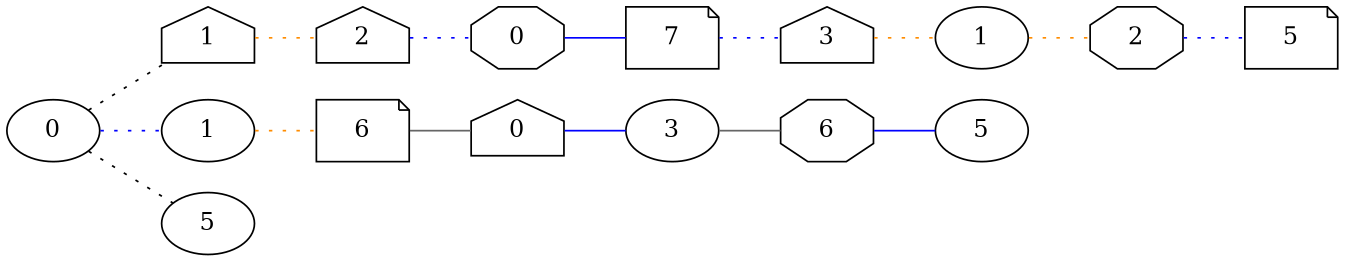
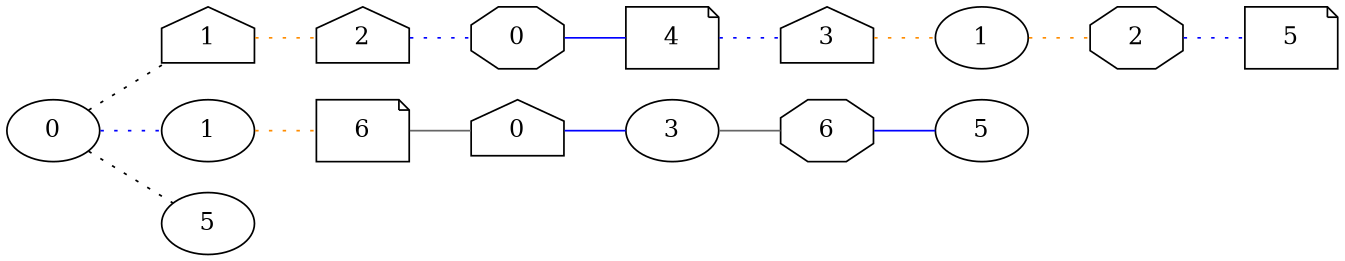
(672, 38) -> (672, 38)
